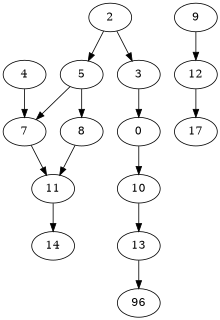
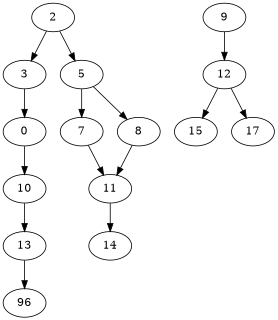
(25, 75) -> none
none -> (196, 132)
